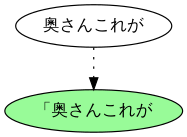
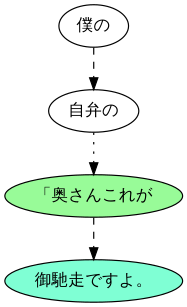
none -> (94, 26)
(94, 26) -> (94, 111)
none -> (94, 281)
